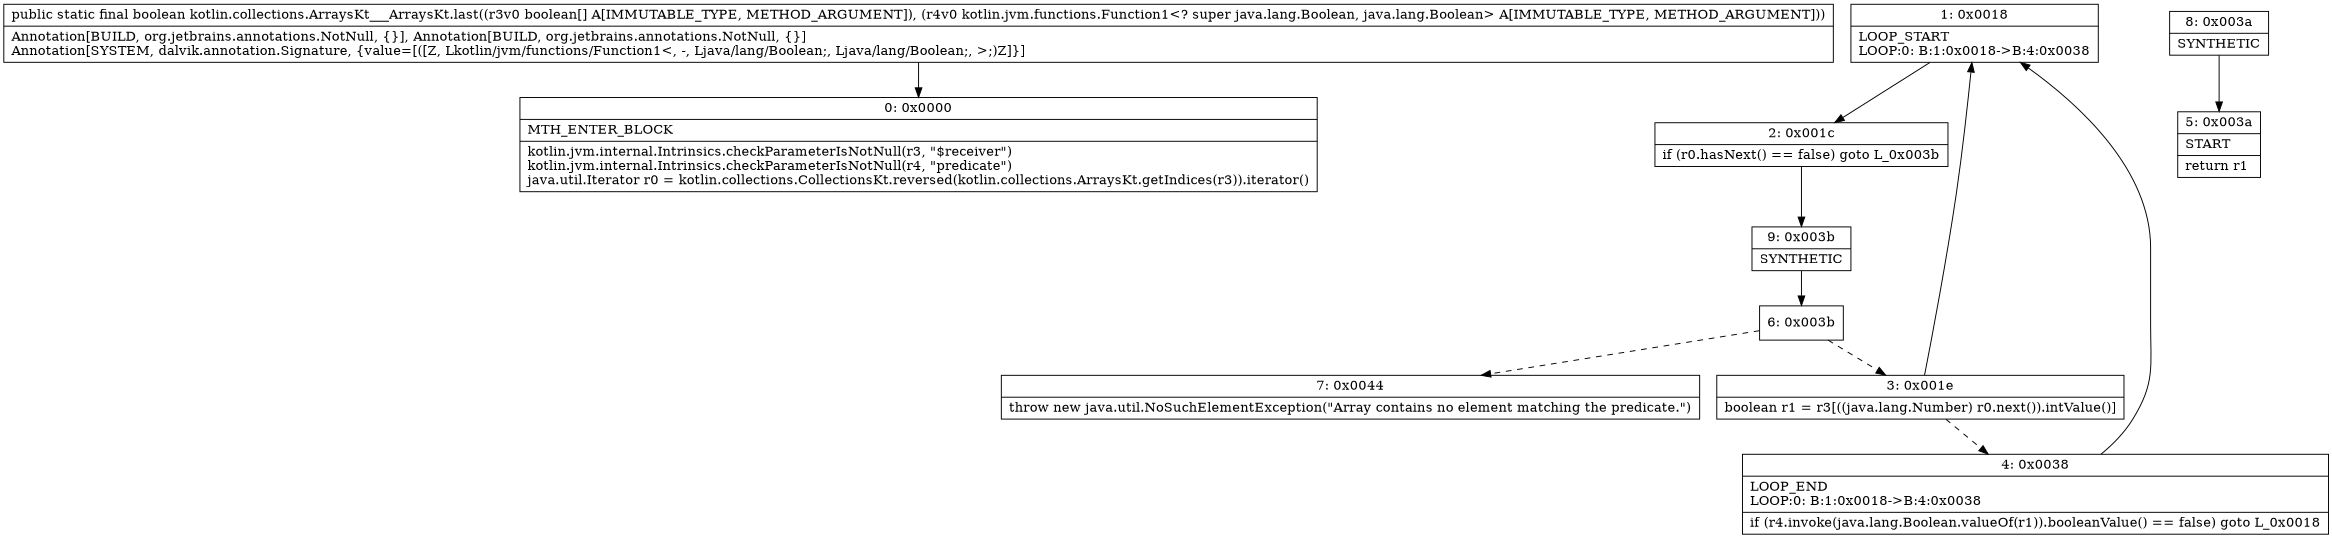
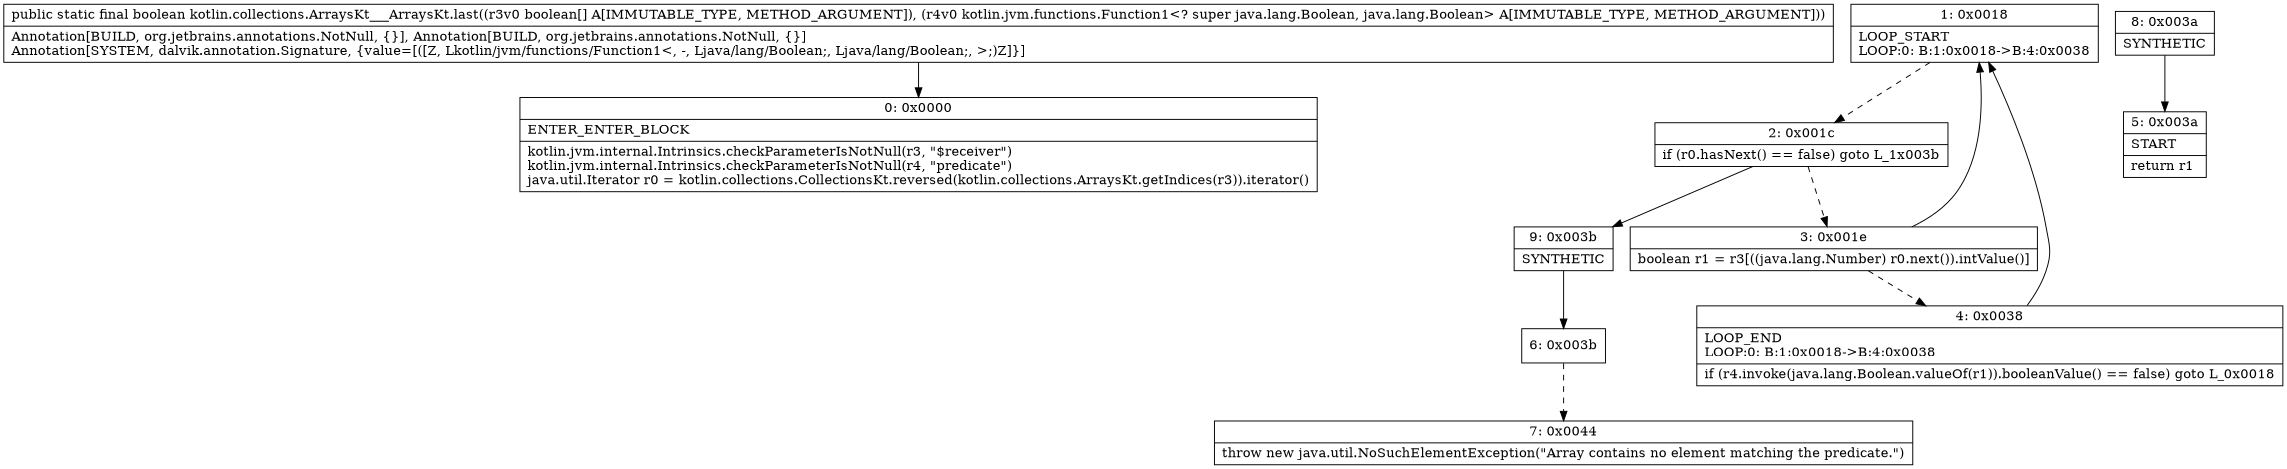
(1886, 90) -> (1886, 90)
(601, 130) -> (609, 130)
(1801, 155) -> (1801, 155)
(1853, 355) -> (1816, 192)
